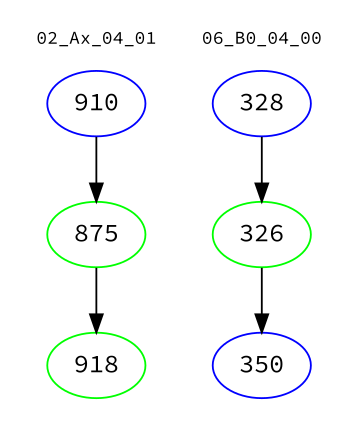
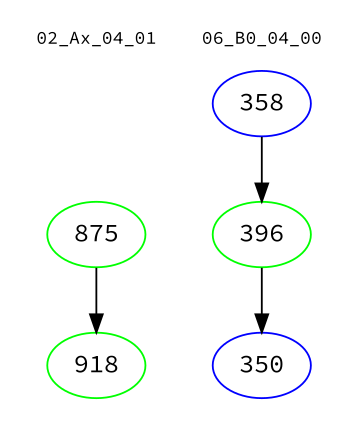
(96, 104) -> none
(262, 104) -> (262, 104)
(262, 235) -> (262, 235)
